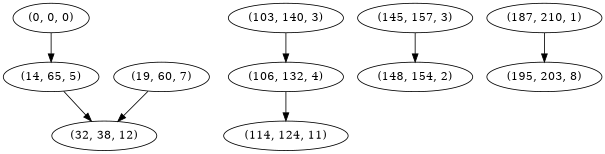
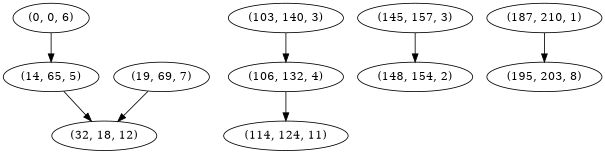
(51, 18) -> (51, 18)
(162, 77) -> (162, 77)
(104, 136) -> (104, 136)
